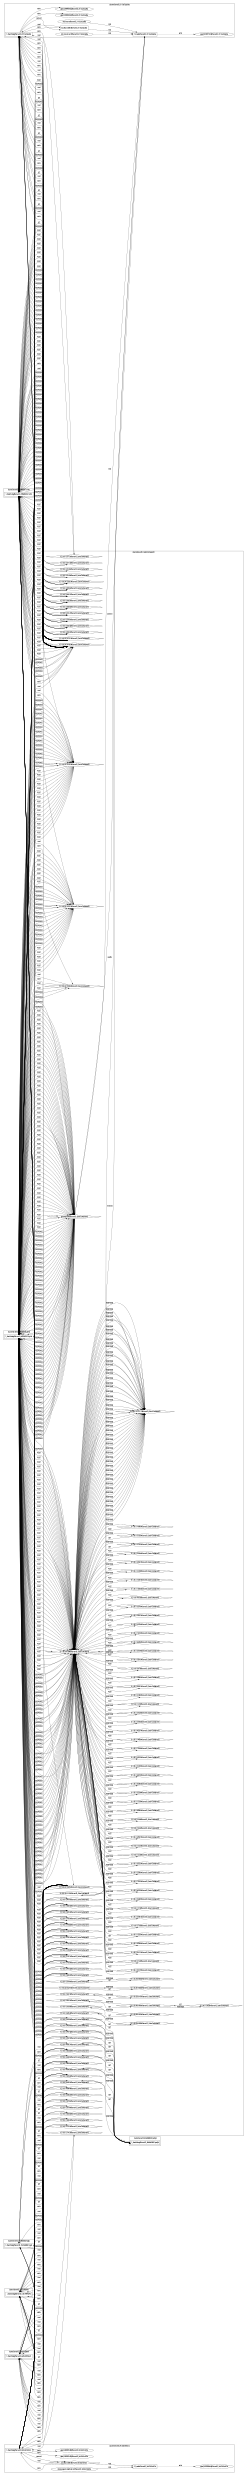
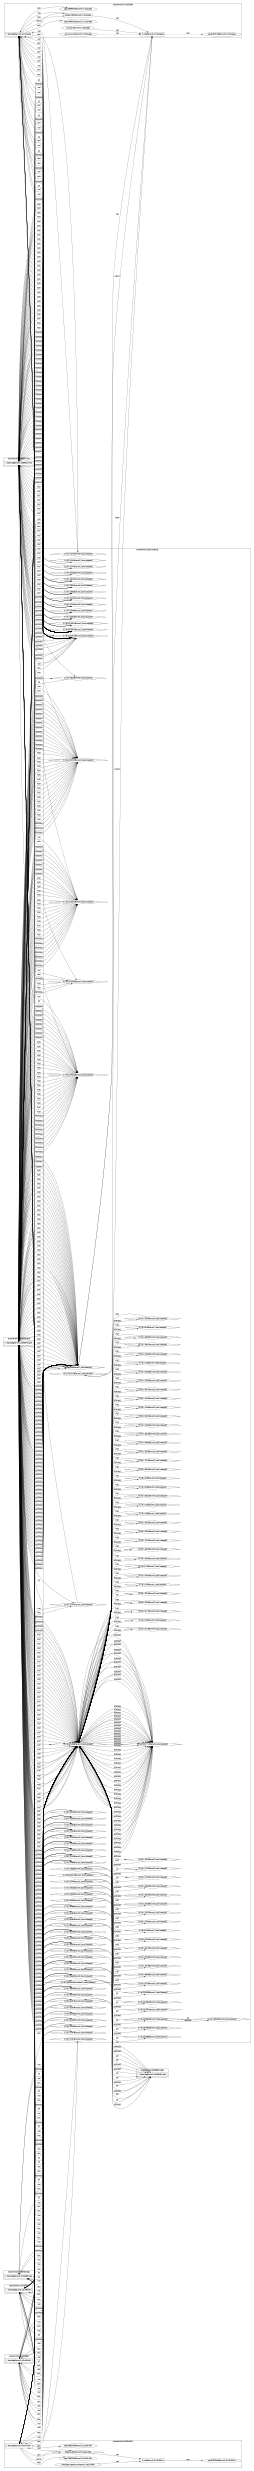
(43, 320) -> (43, 347)
(34, 546) -> none
(74, 2082) -> (78, 1983)
